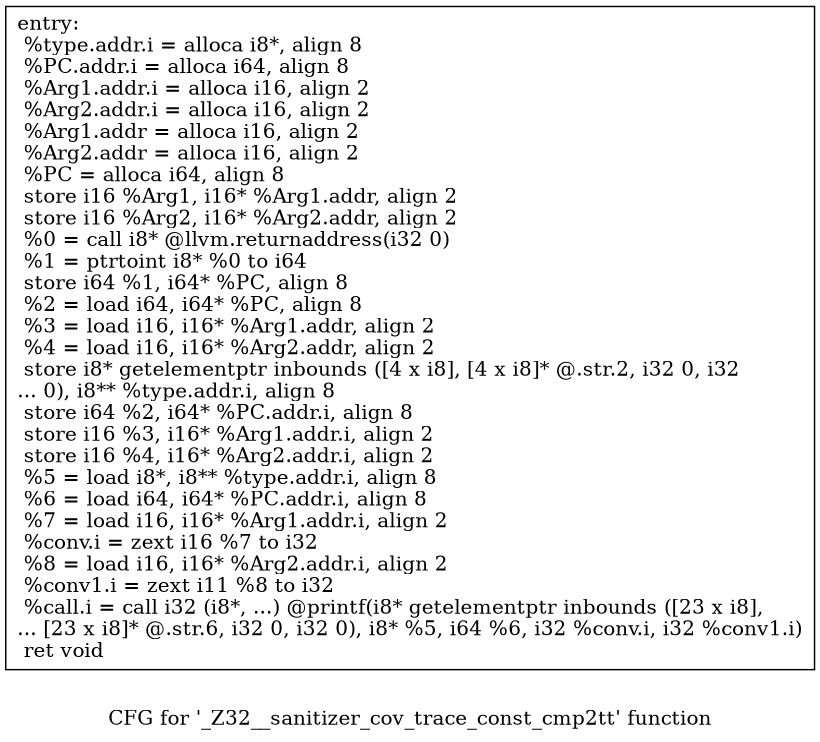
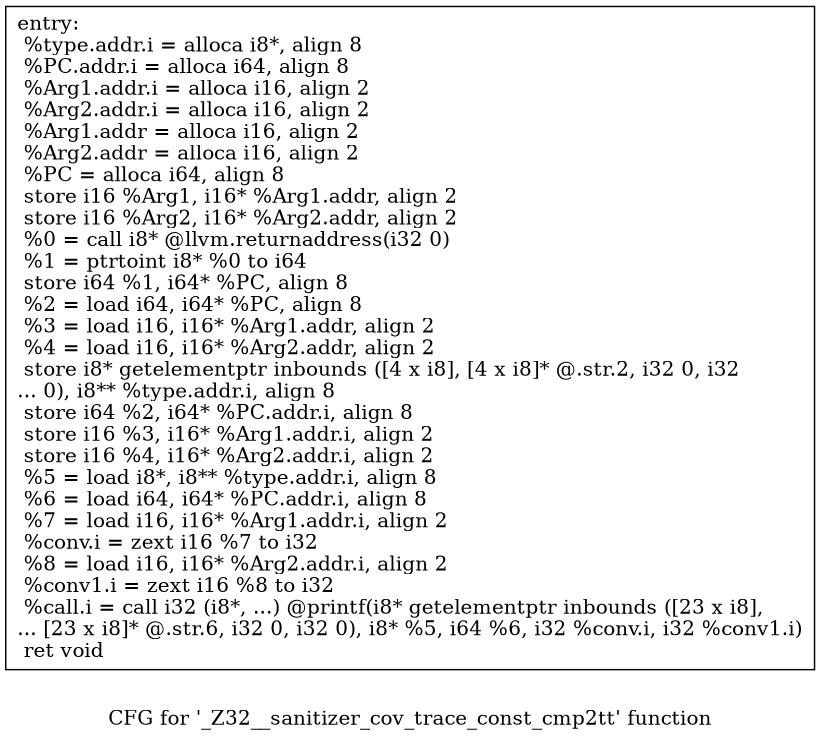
(176, 586) -> (176, 586)
